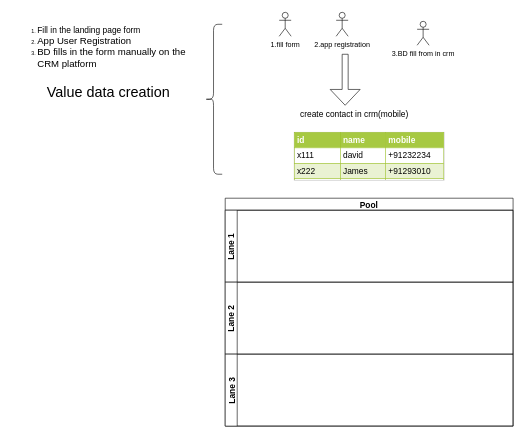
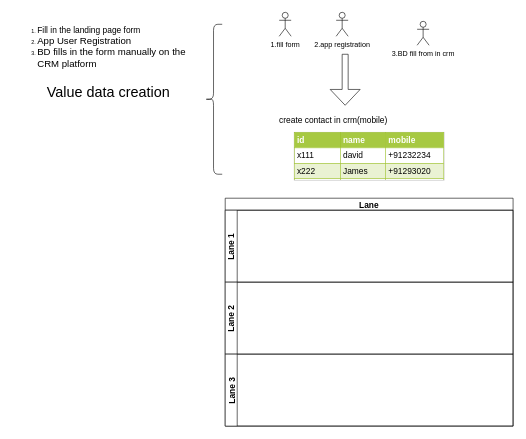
(354, 114) -> (333, 120)
(344, 158) -> (344, 158)
(369, 205) -> (369, 205)
